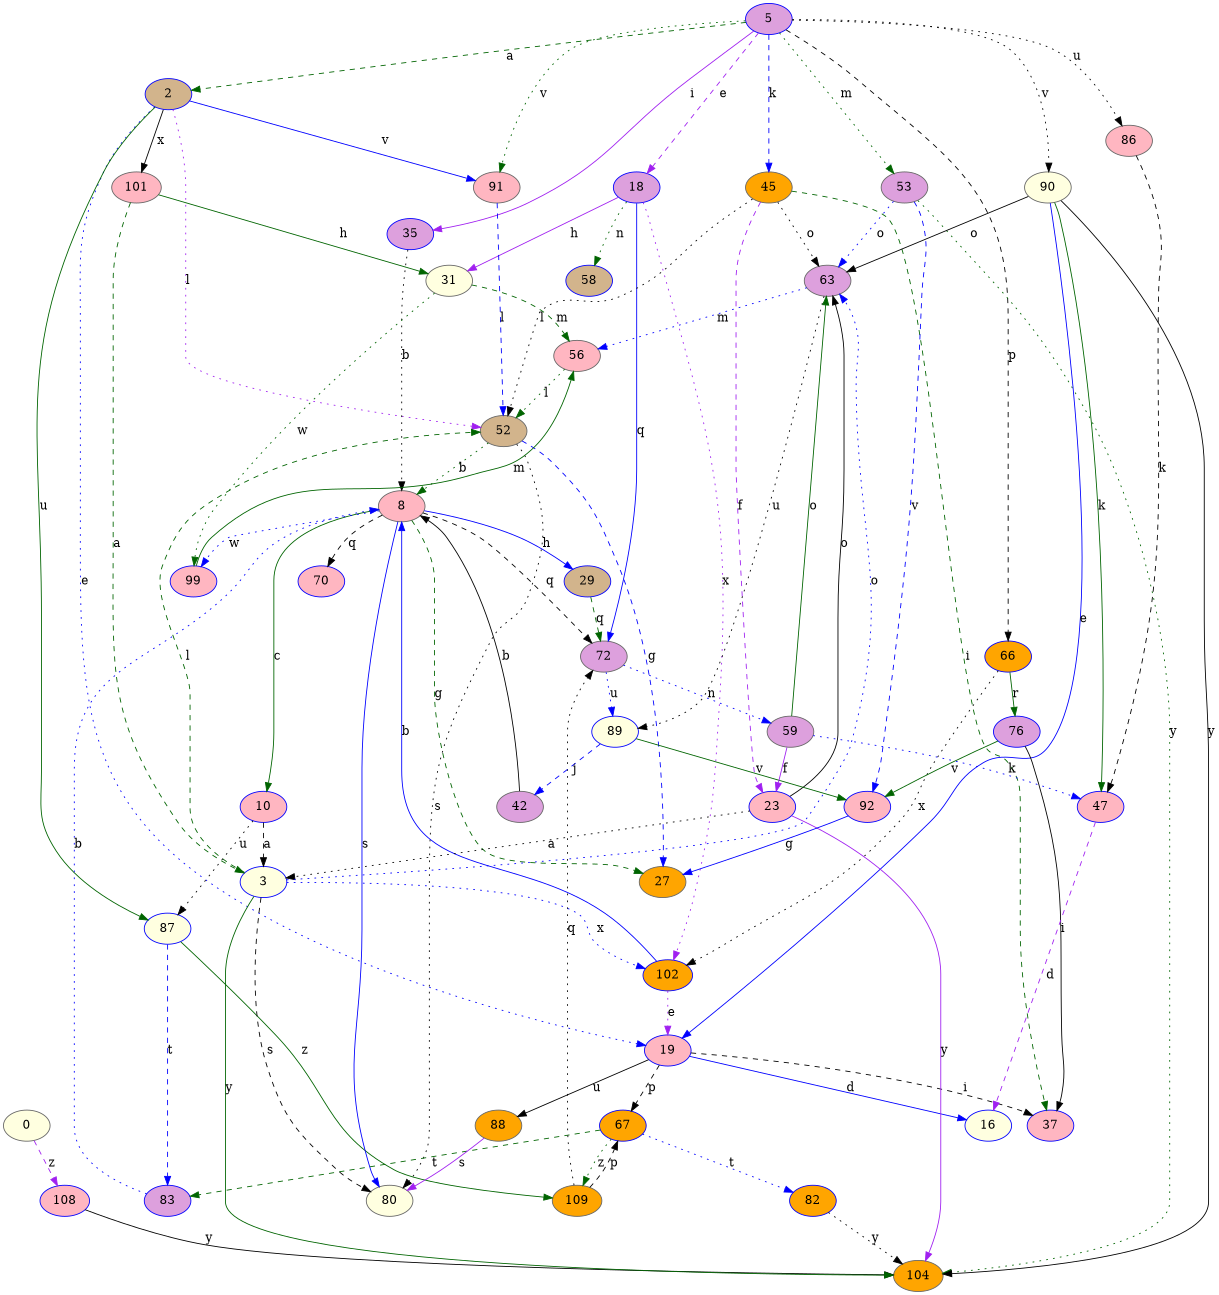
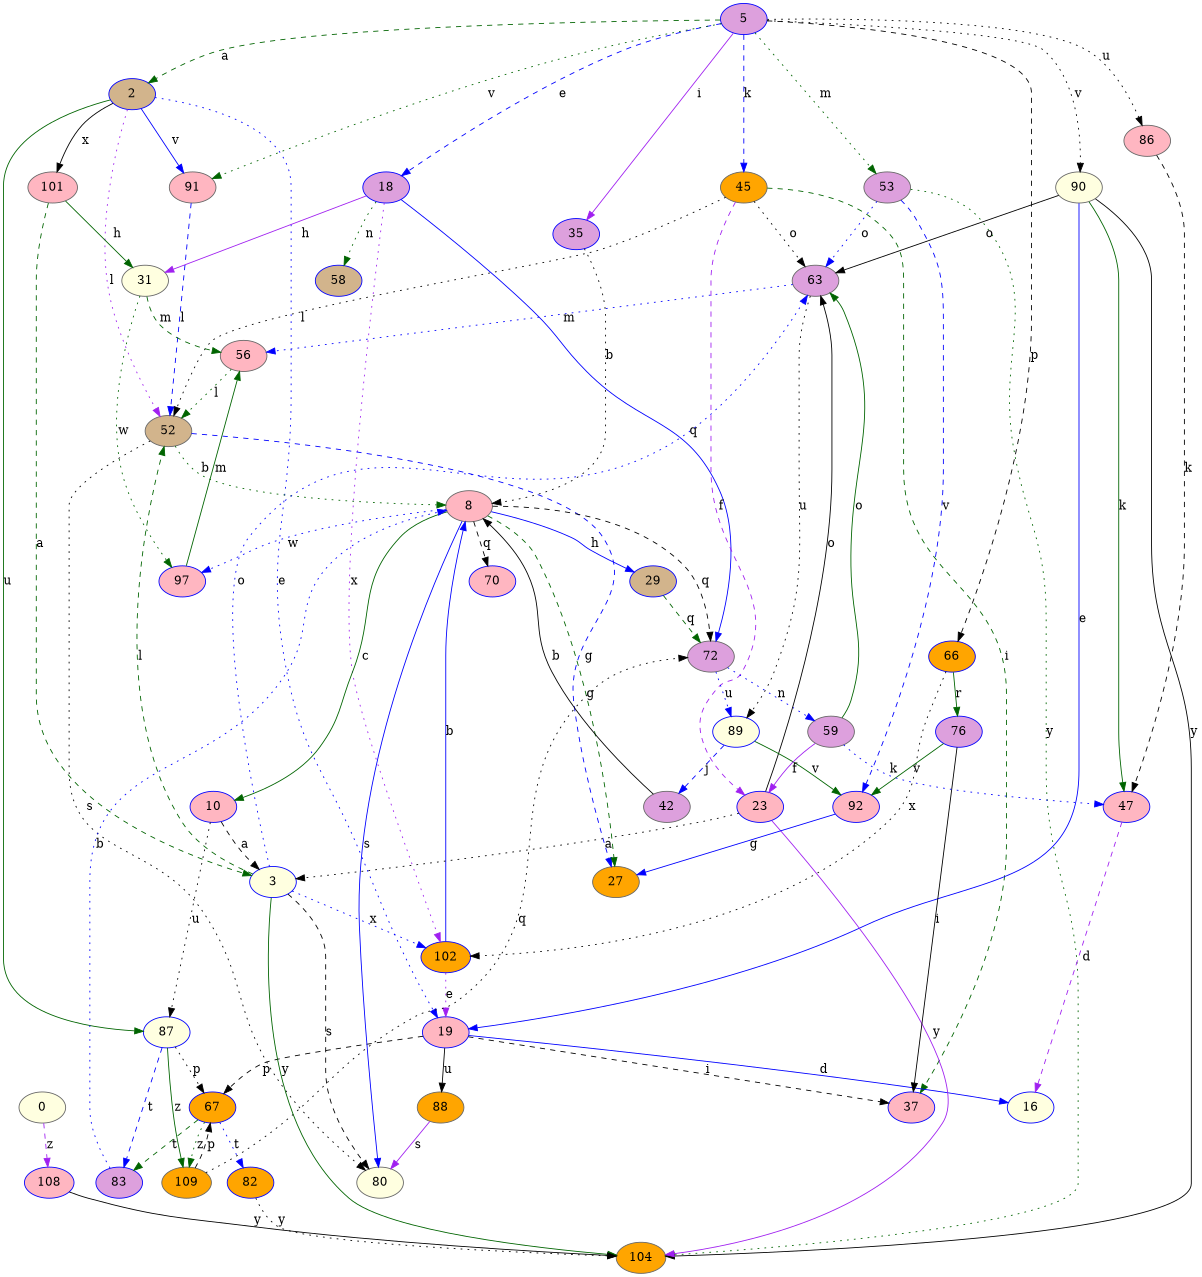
(706, 100) -> (558, 81)
(194, 581) -> (182, 581)
none -> (187, 1066)
